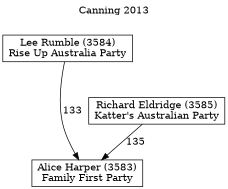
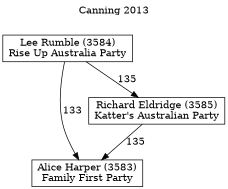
none -> (109, 78)
